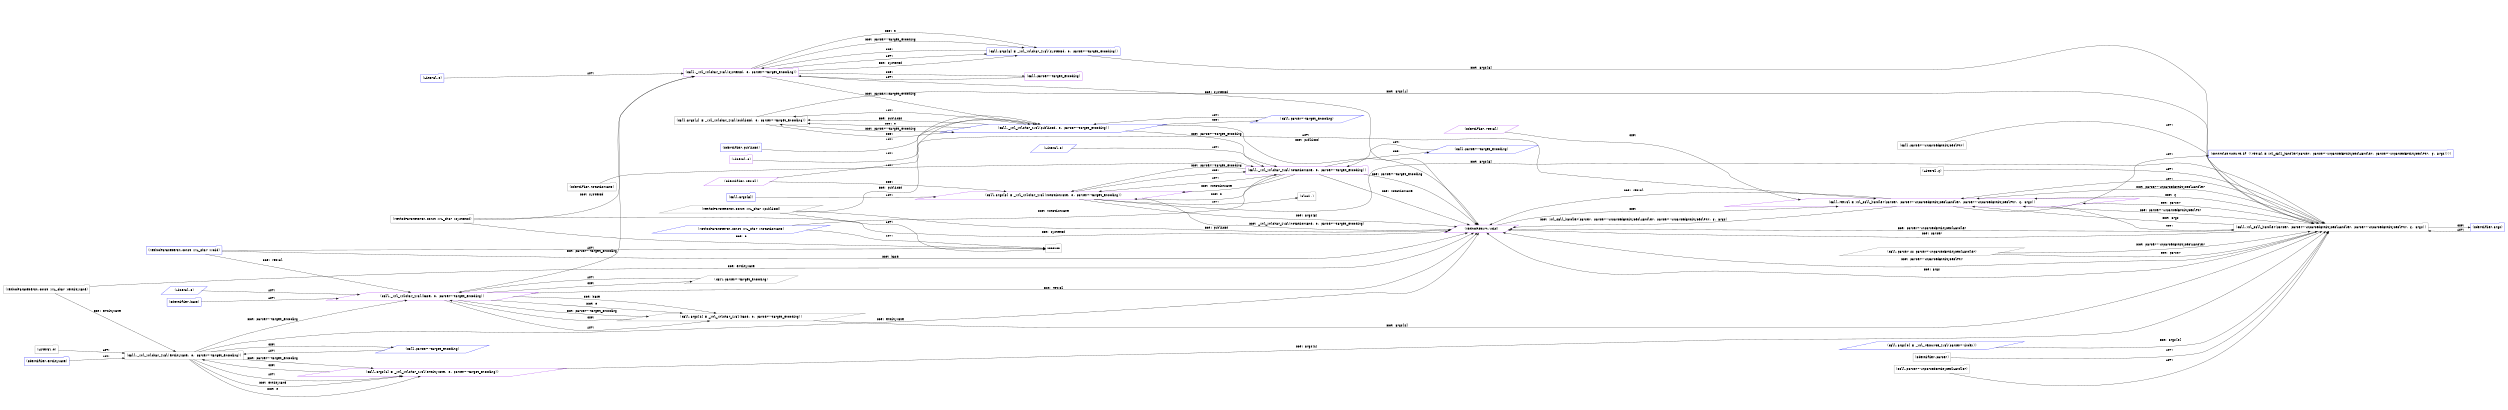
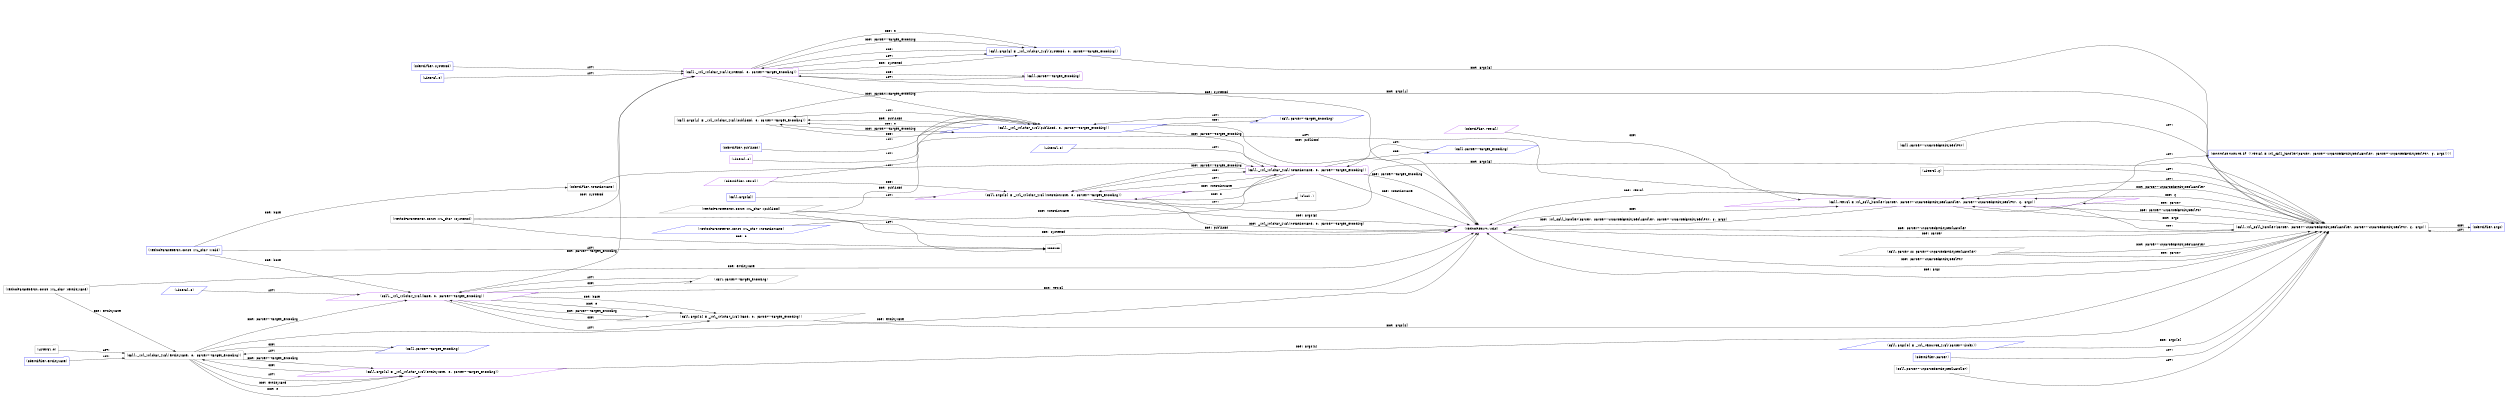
none -> (432, 67)
(924, 242) -> none
(845, 259) -> (377, 201)
(273, 260) -> (273, 260)
(184, 302) -> none
(1932, 357) -> (1932, 357)
